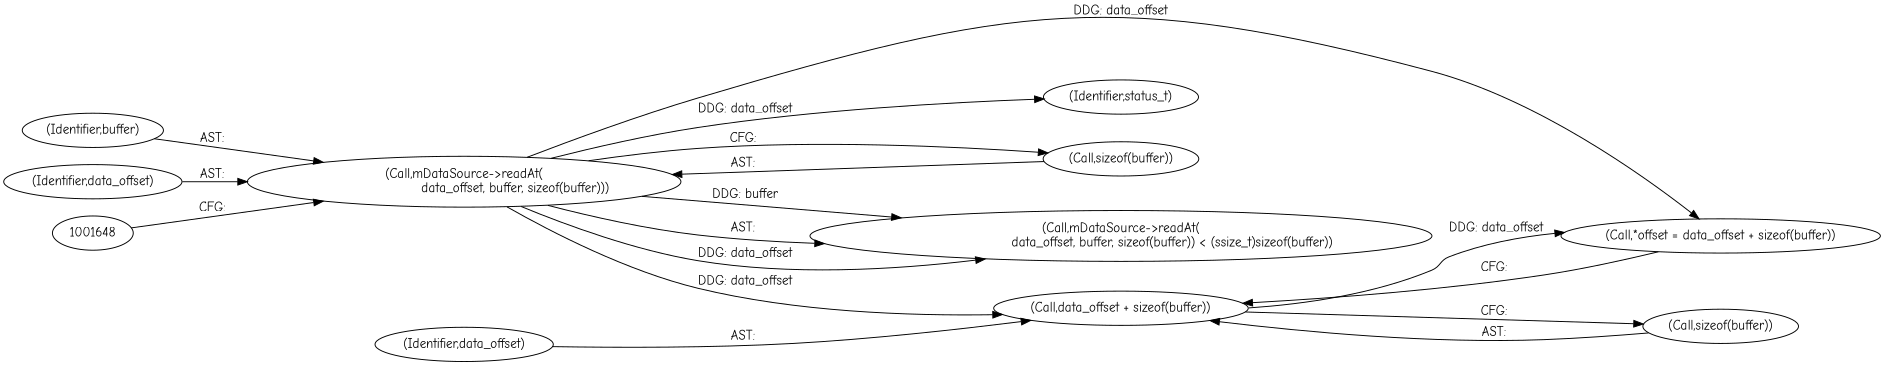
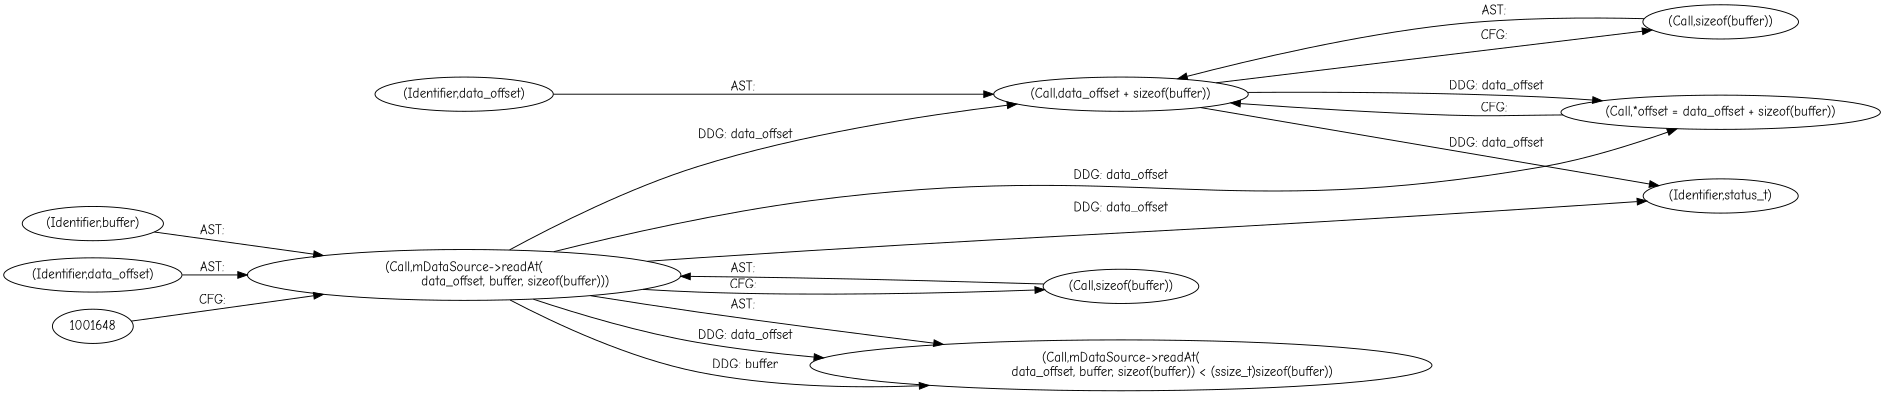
none -> (1425, 146)
